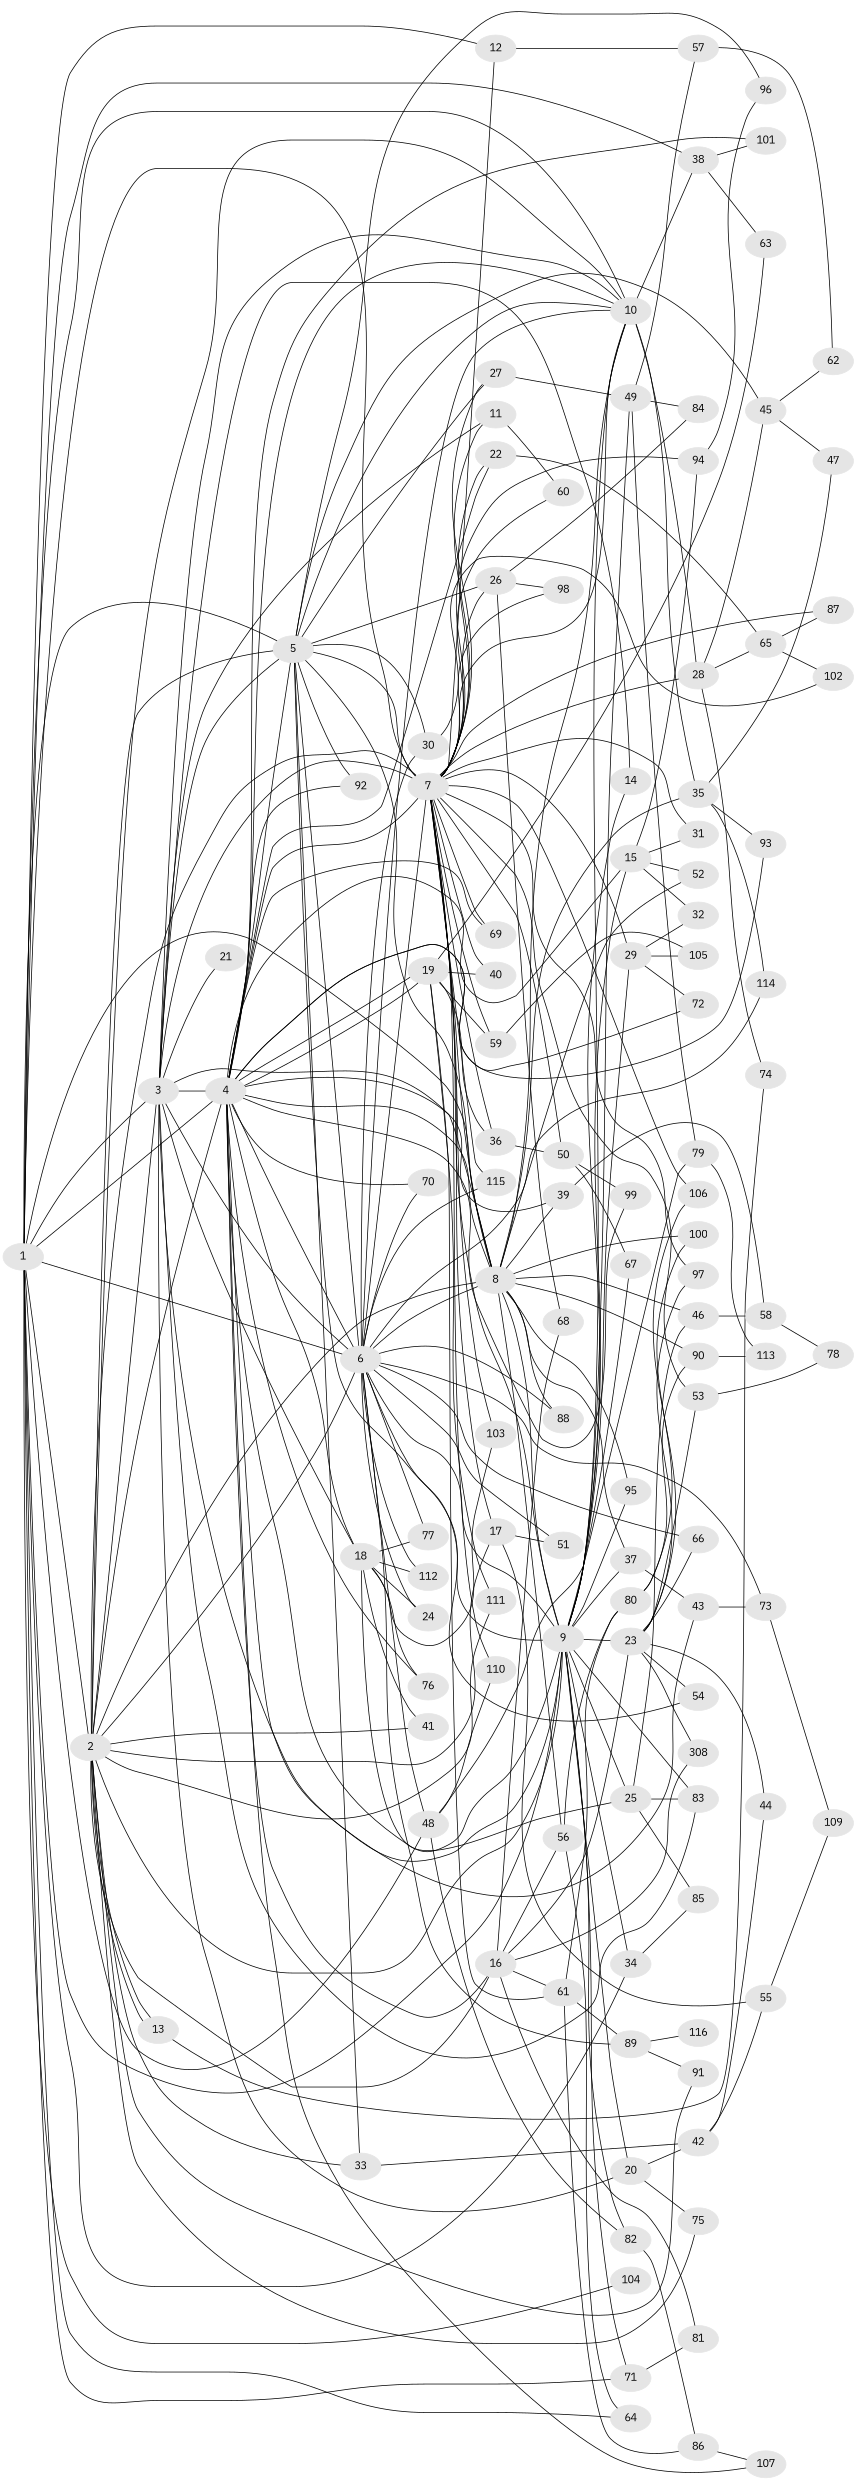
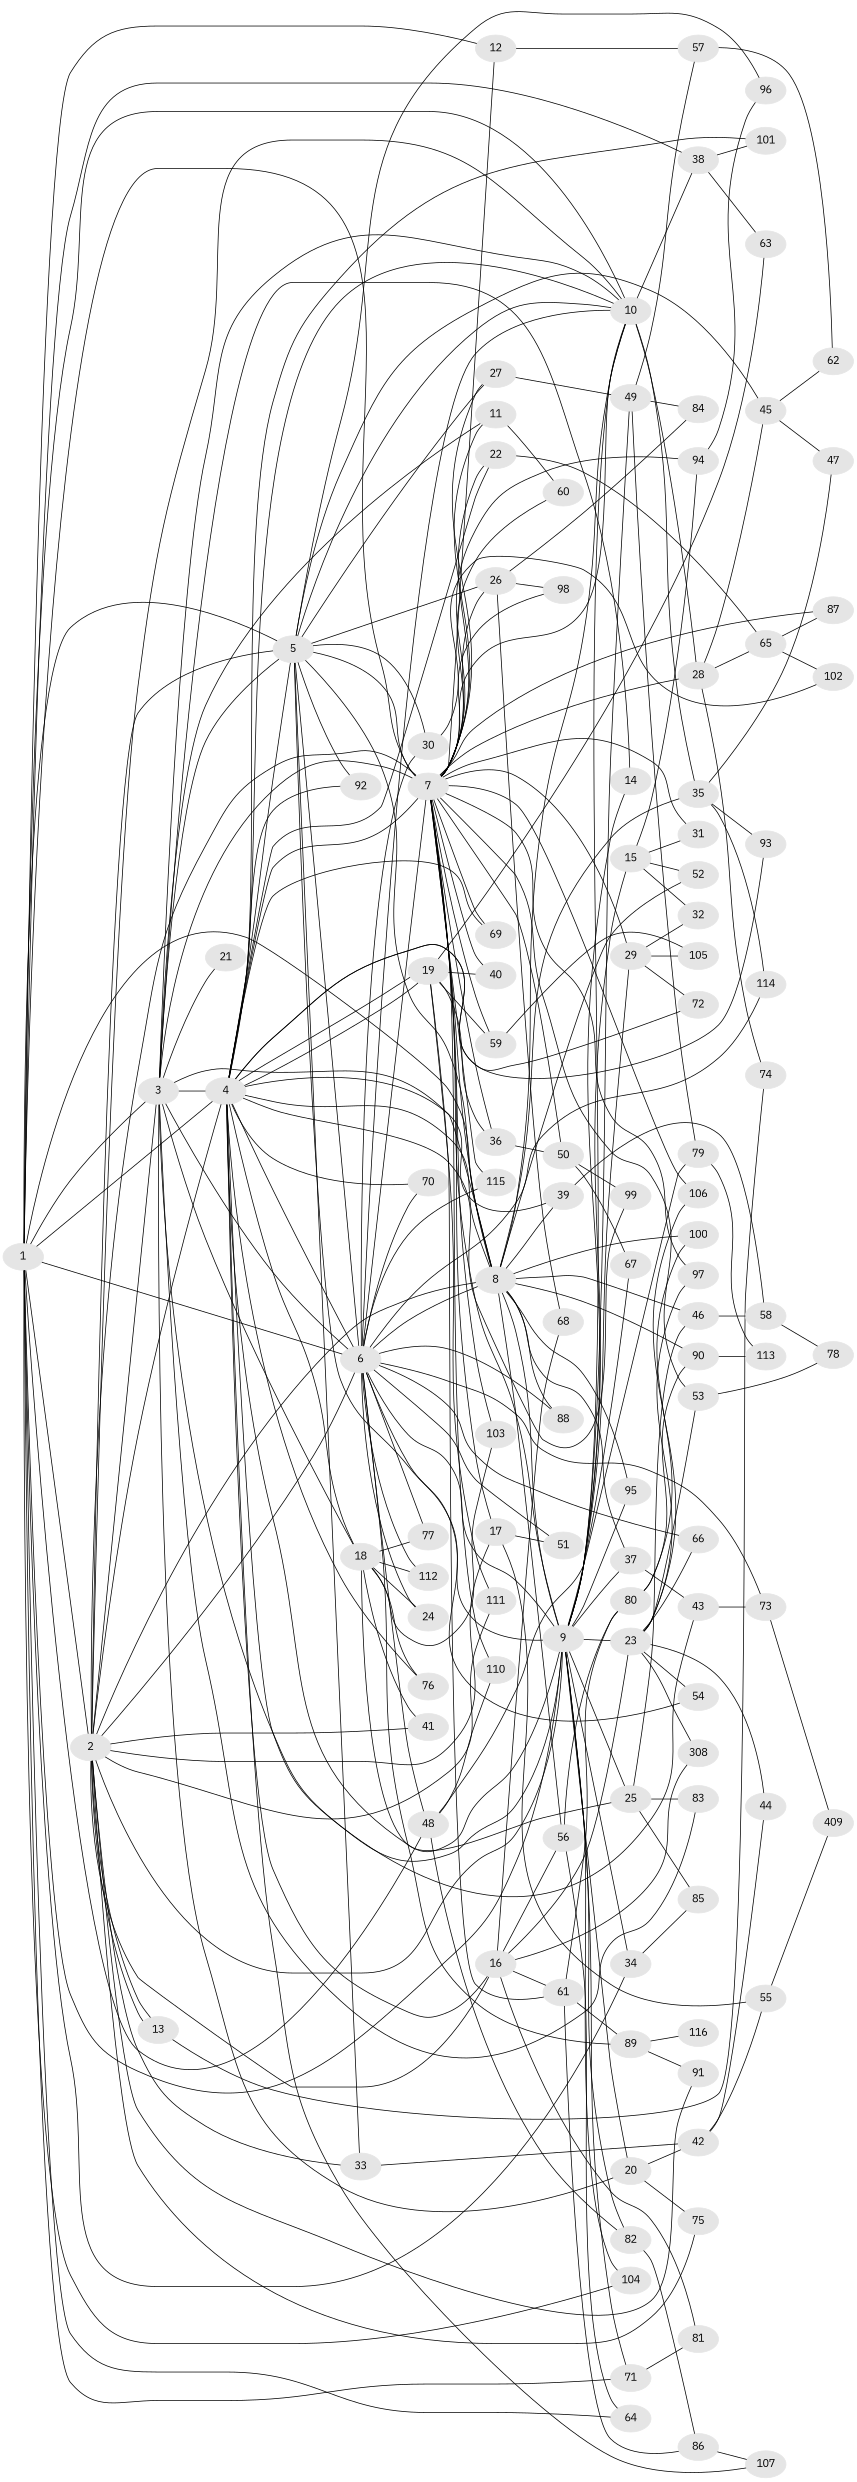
(423, 883) -> none
(634, 1722) -> (585, 1963)
(833, 1823) -> (833, 1823)
